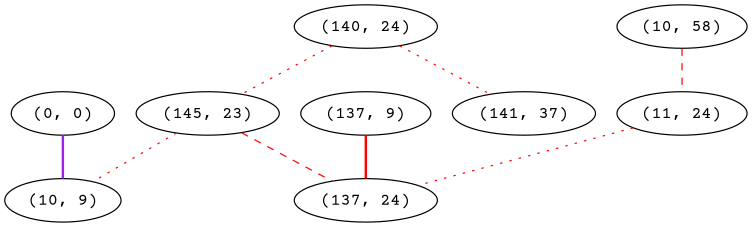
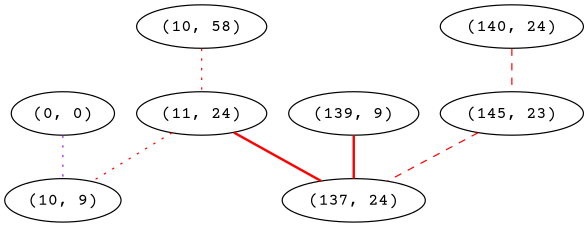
(287, 70) -> (512, 70)
(682, 70) -> (202, 70)
(366, 113) -> (354, 113)
(524, 113) -> none
(63, 157) -> (63, 157)
(135, 157) -> (132, 157)
(525, 157) -> (277, 157)
